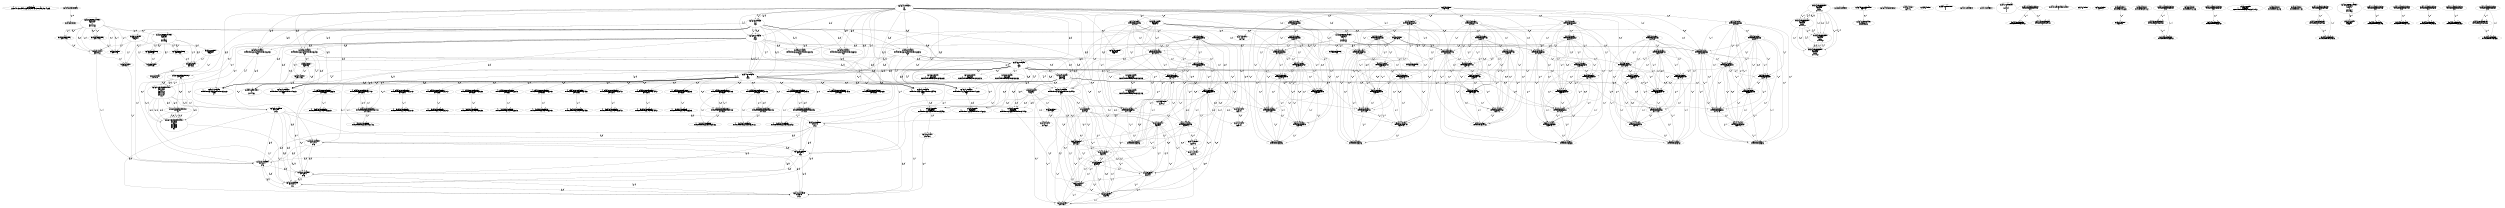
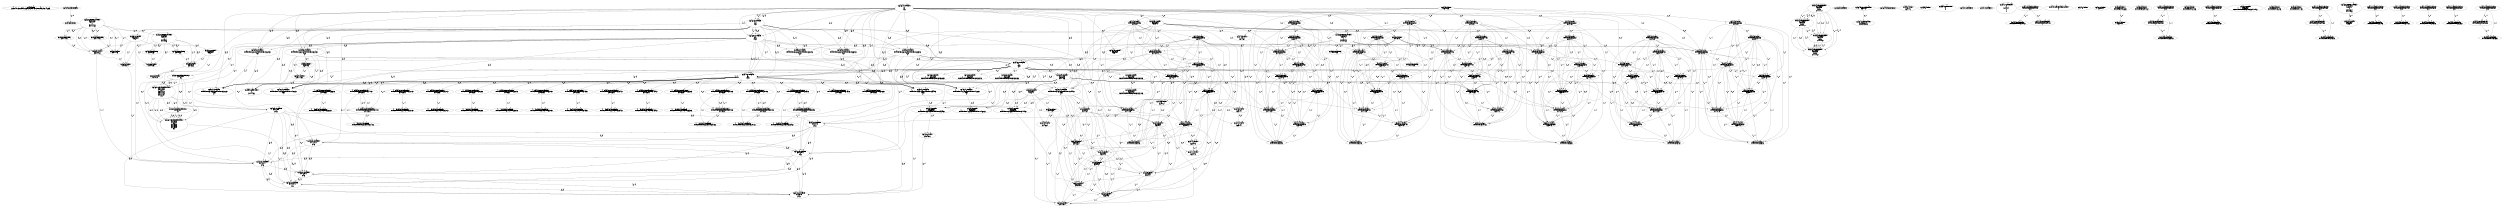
(1108, 73) -> (1106, 73)
(1607, 79) -> (1531, 86)
(1183, 109) -> (1160, 113)
